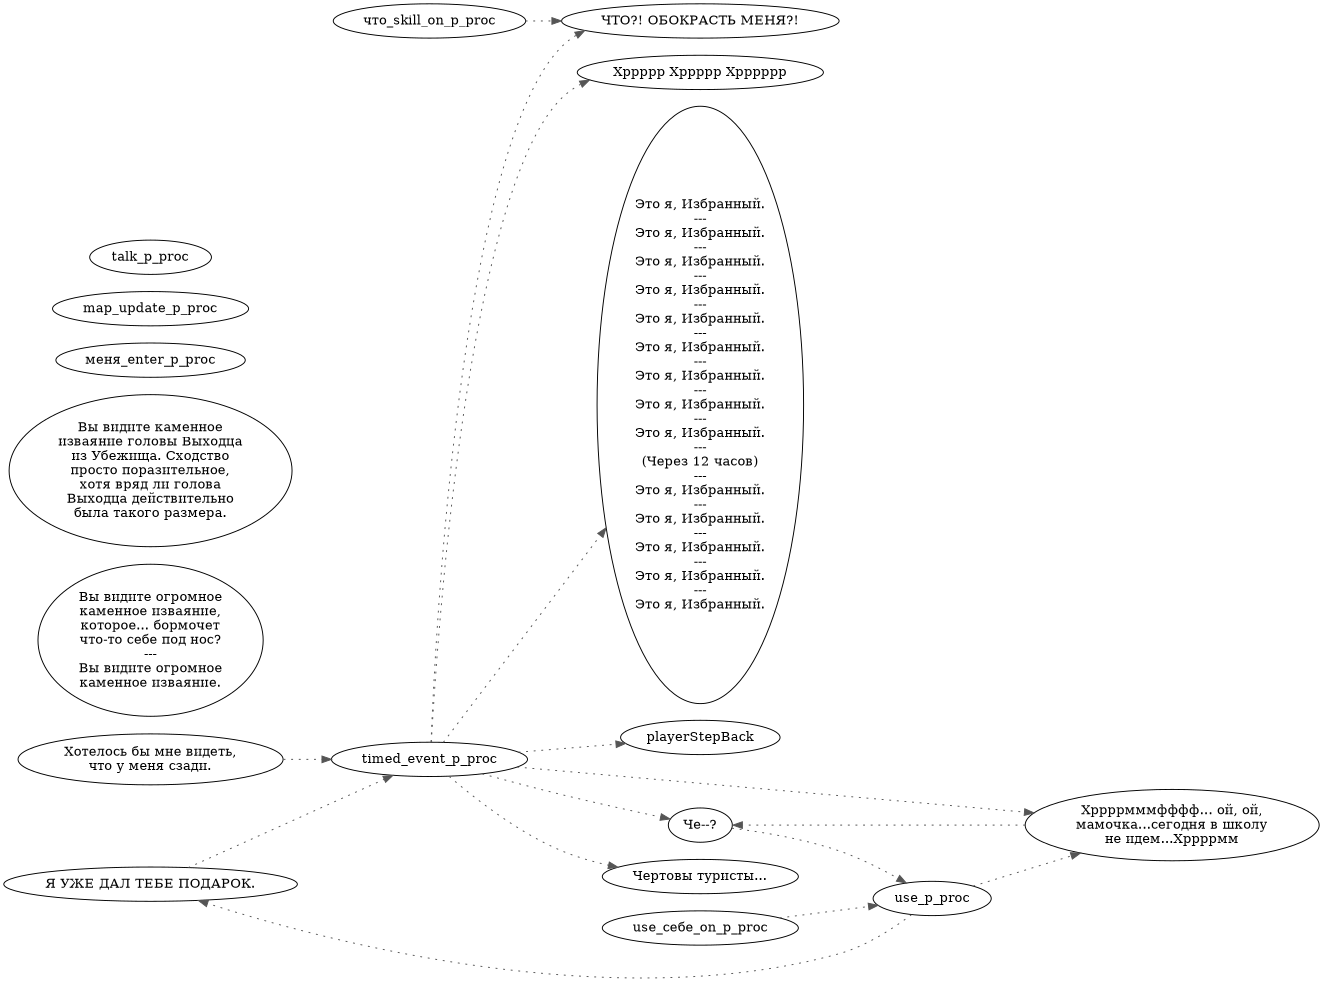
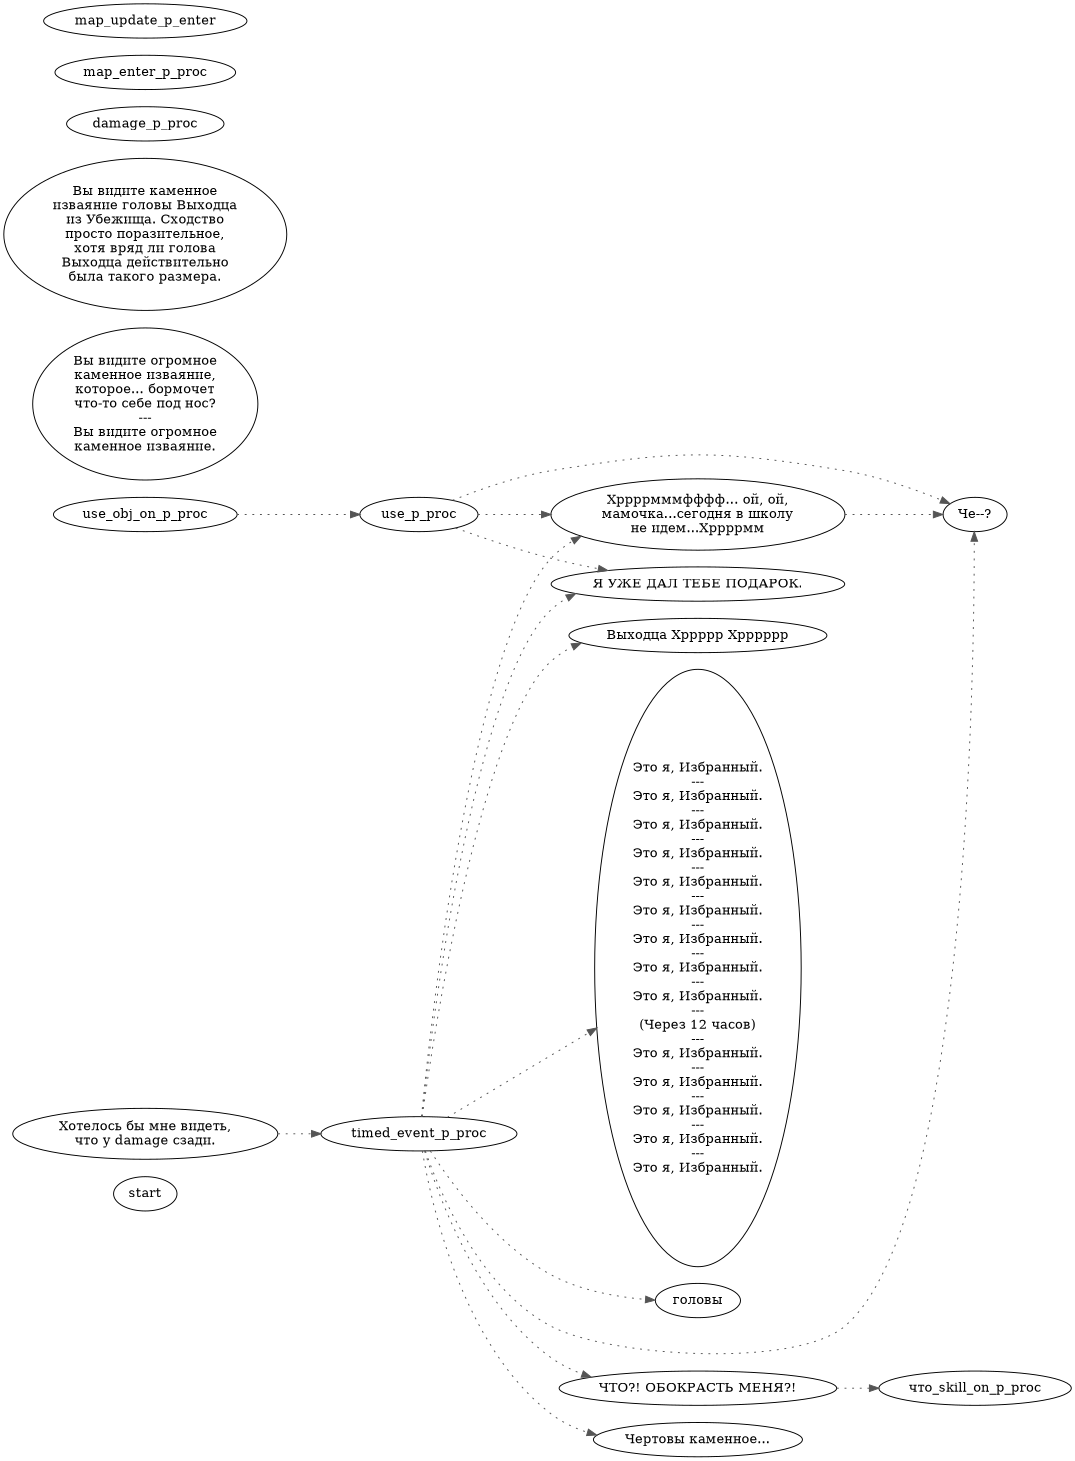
(539, 21) -> (853, 1388)
(700, 72) -> (698, 636)
none -> (145, 124)
(151, 257) -> none
(151, 309) -> (145, 21)
(151, 360) -> (145, 72)
(700, 737) -> (698, 1301)
(151, 759) -> (145, 1134)
(286, 823) -> (467, 833)
(818, 844) -> (697, 455)
(700, 877) -> (698, 1440)
(700, 928) -> (145, 514)
none -> (145, 1194)
